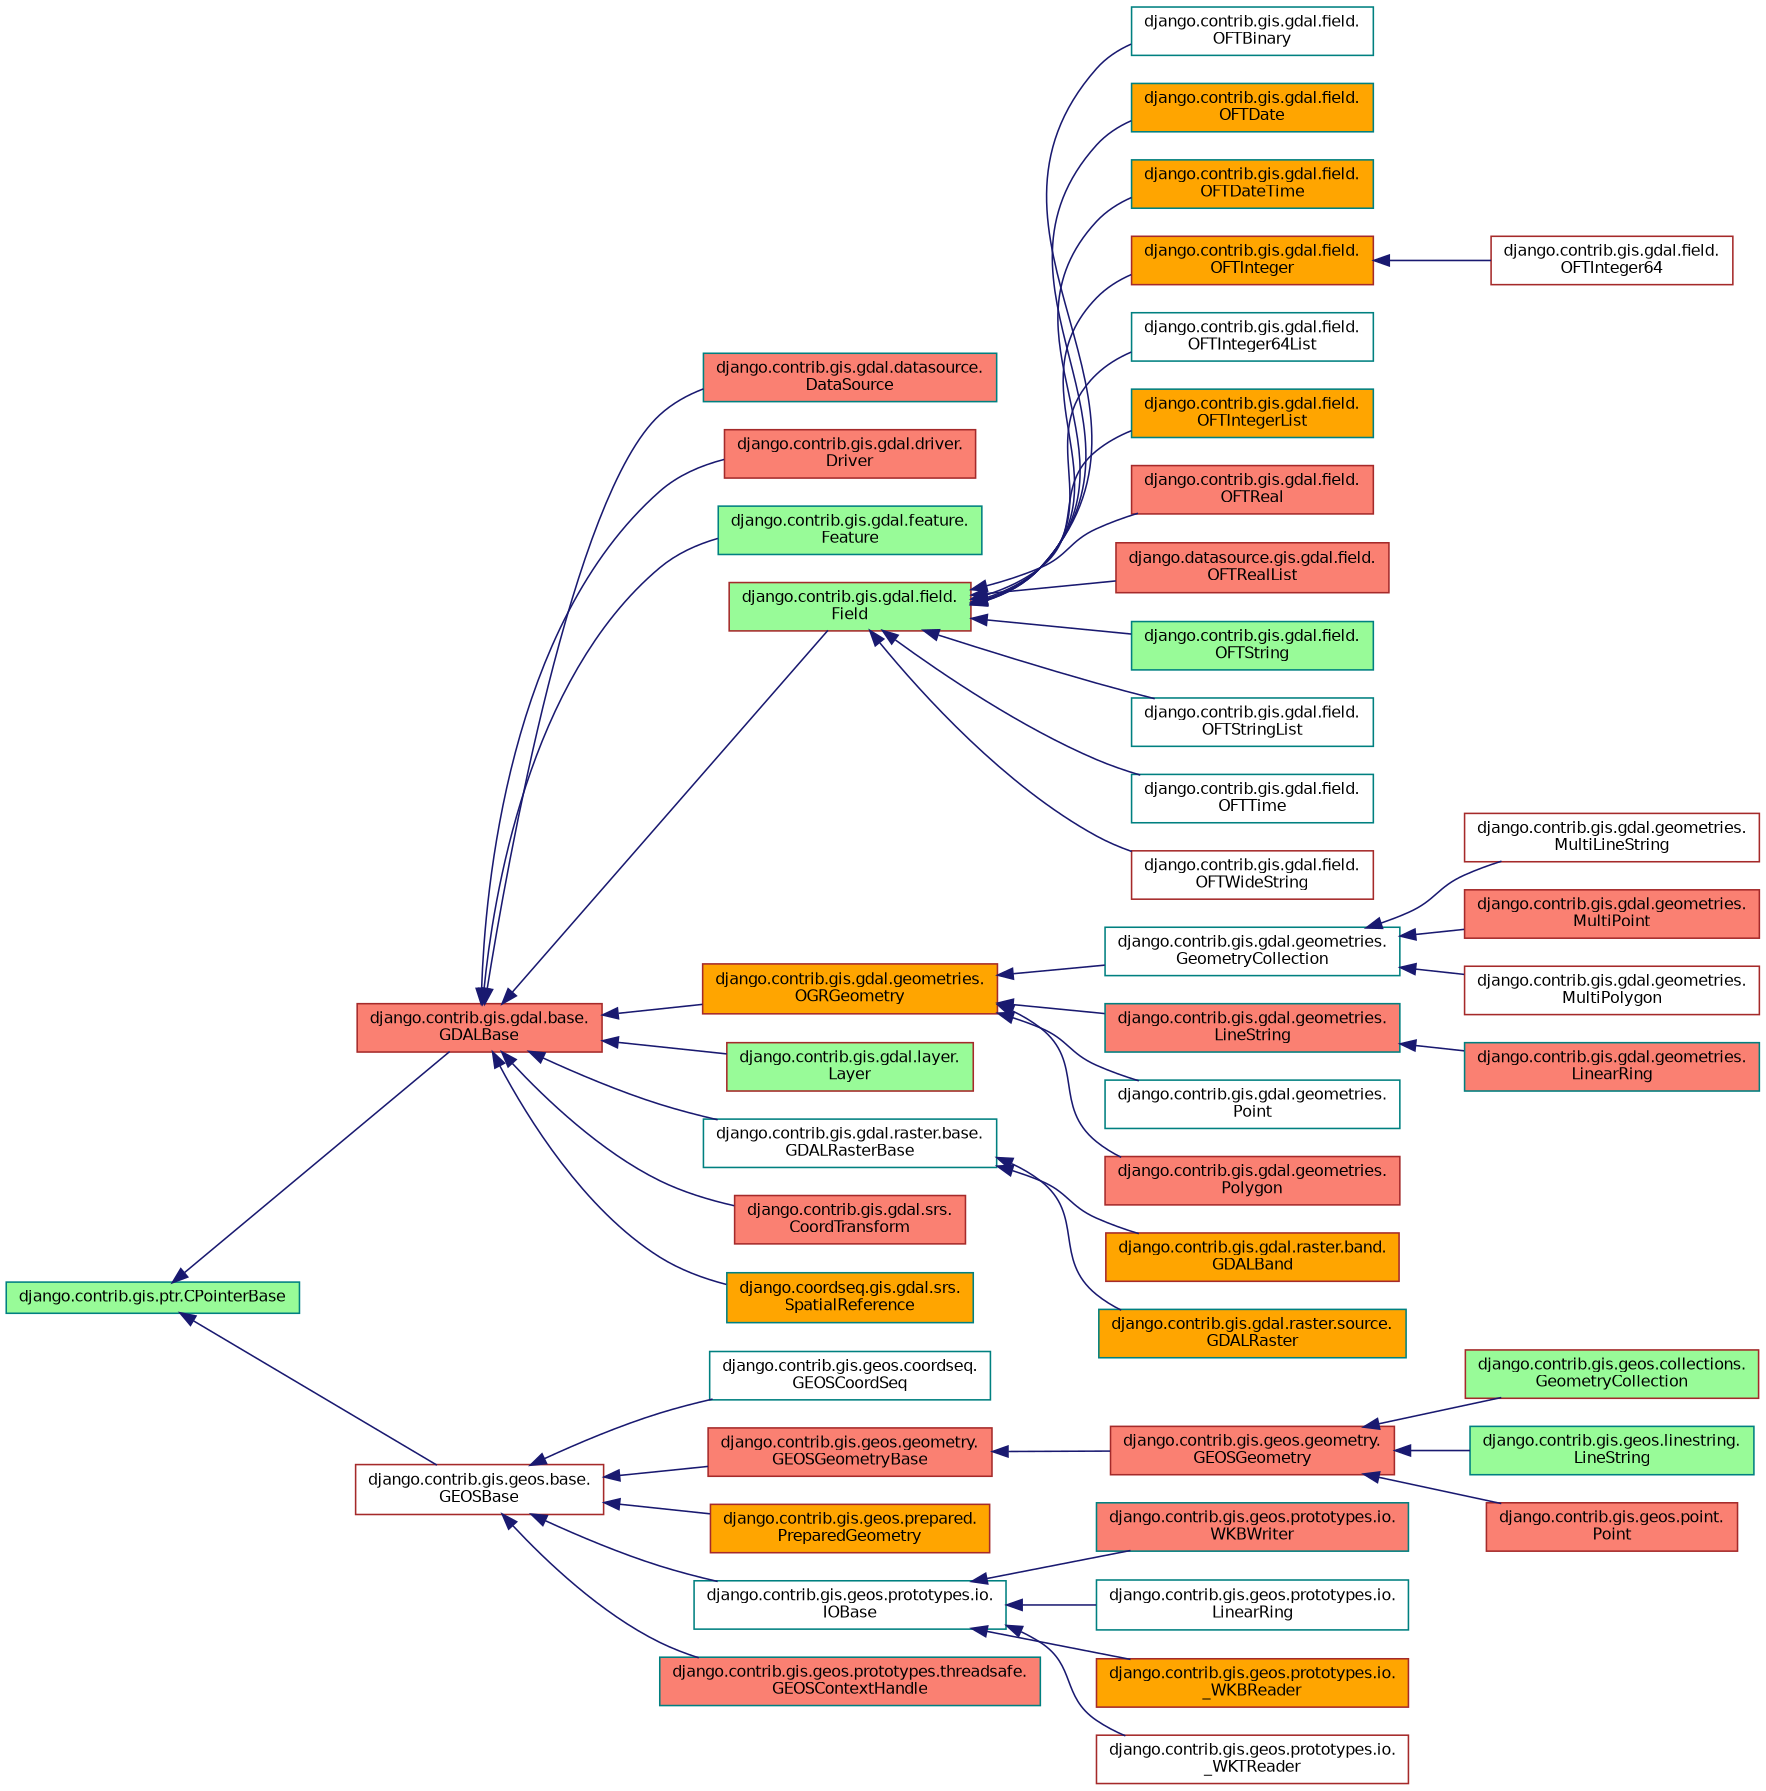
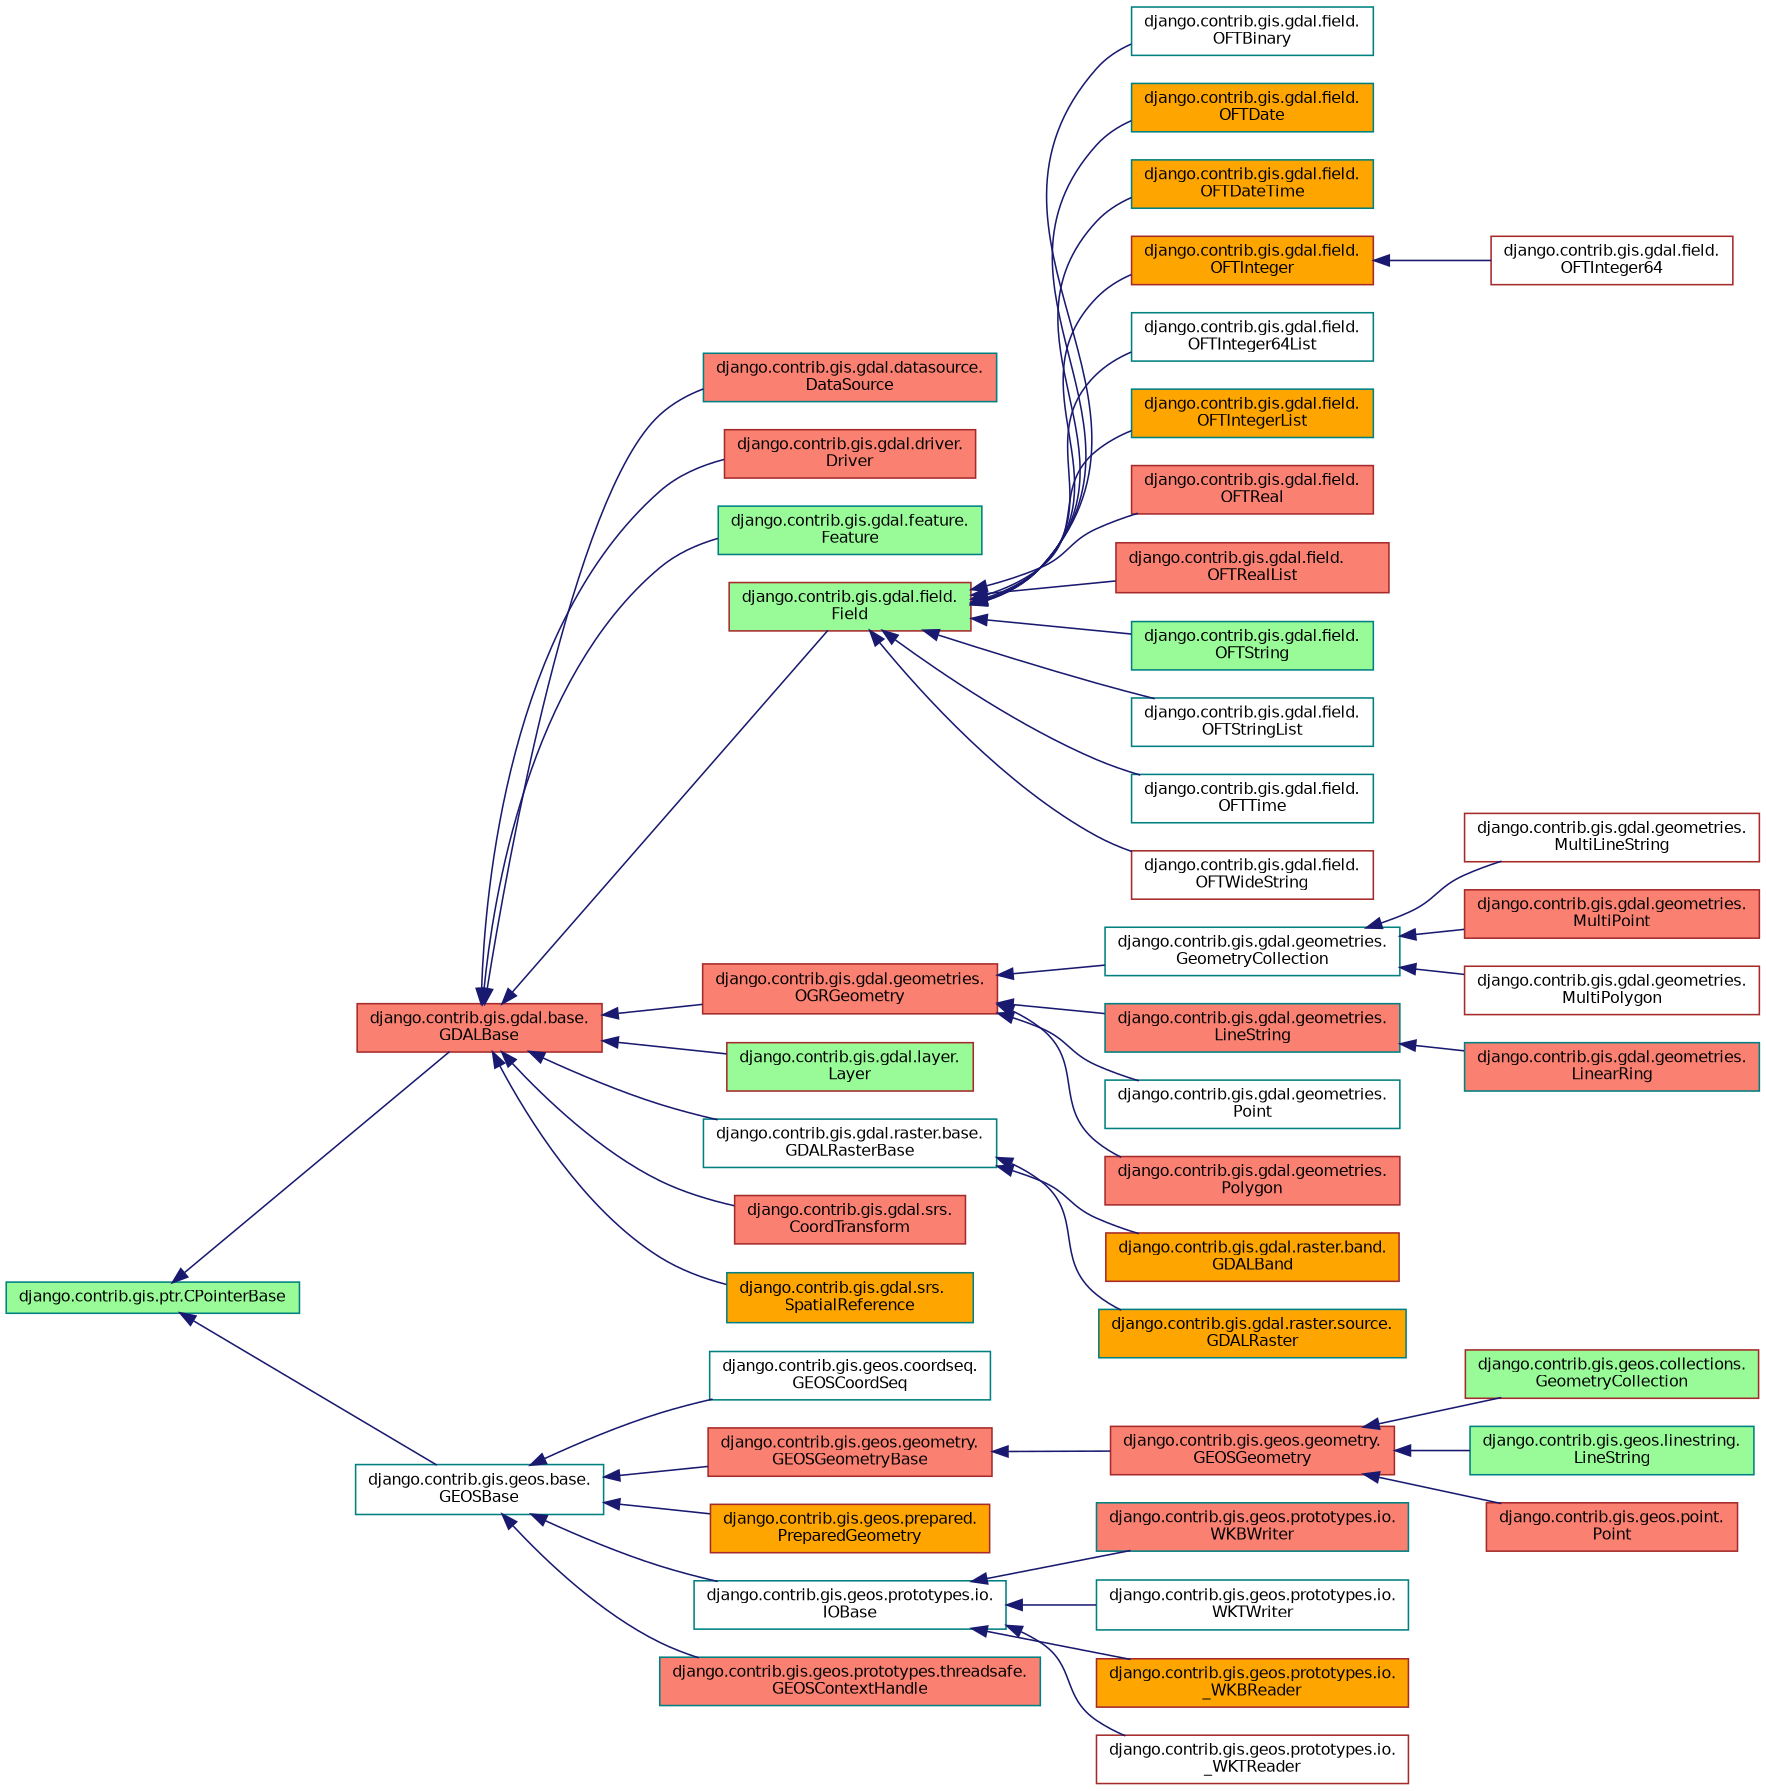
(1252, 568) -> (1252, 568)
(850, 989) -> (850, 989)
(850, 1298) -> (850, 1298)
(480, 1490) -> (480, 1490)
(1252, 1605) -> (1252, 1605)
